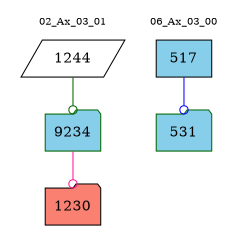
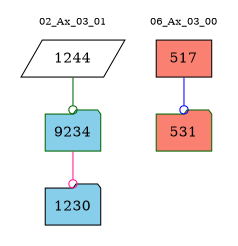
(184, 59) -> (184, 59)
(184, 133) -> (184, 133)
(73, 207) -> (73, 207)
